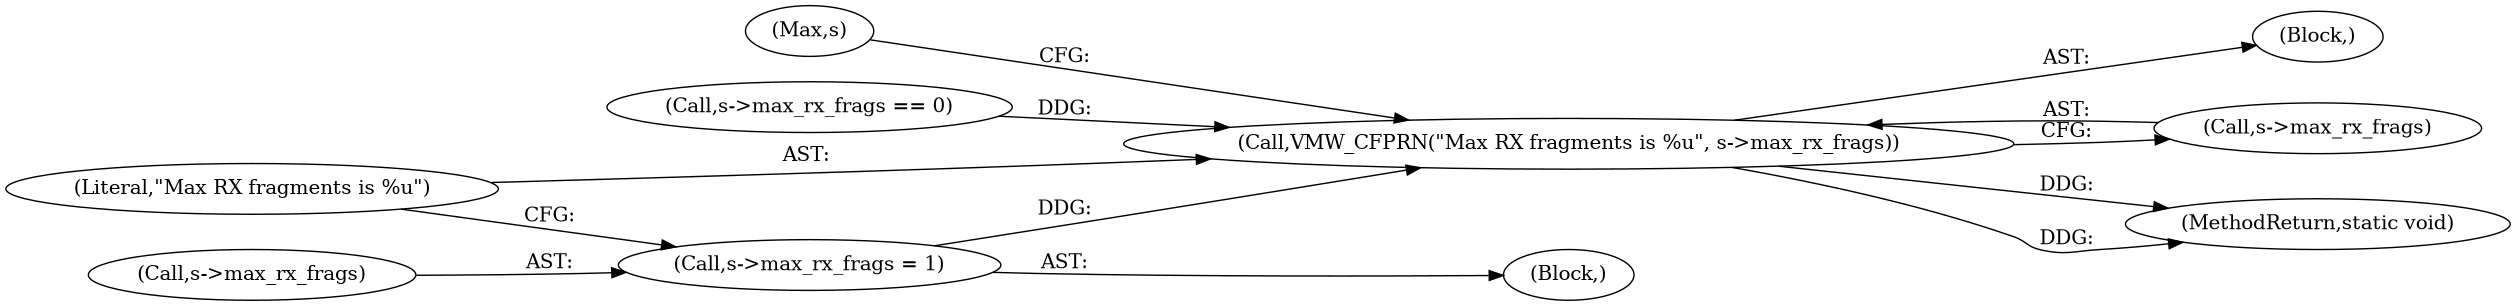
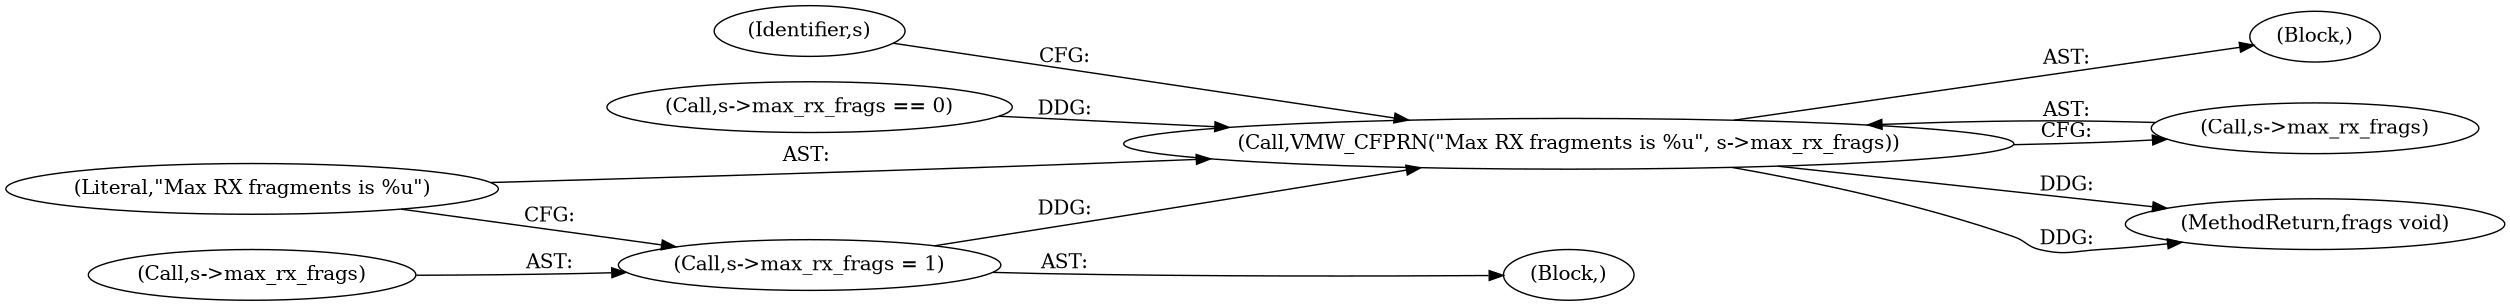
(810, 31) -> (810, 31)
(2318, 224) -> (2315, 224)
